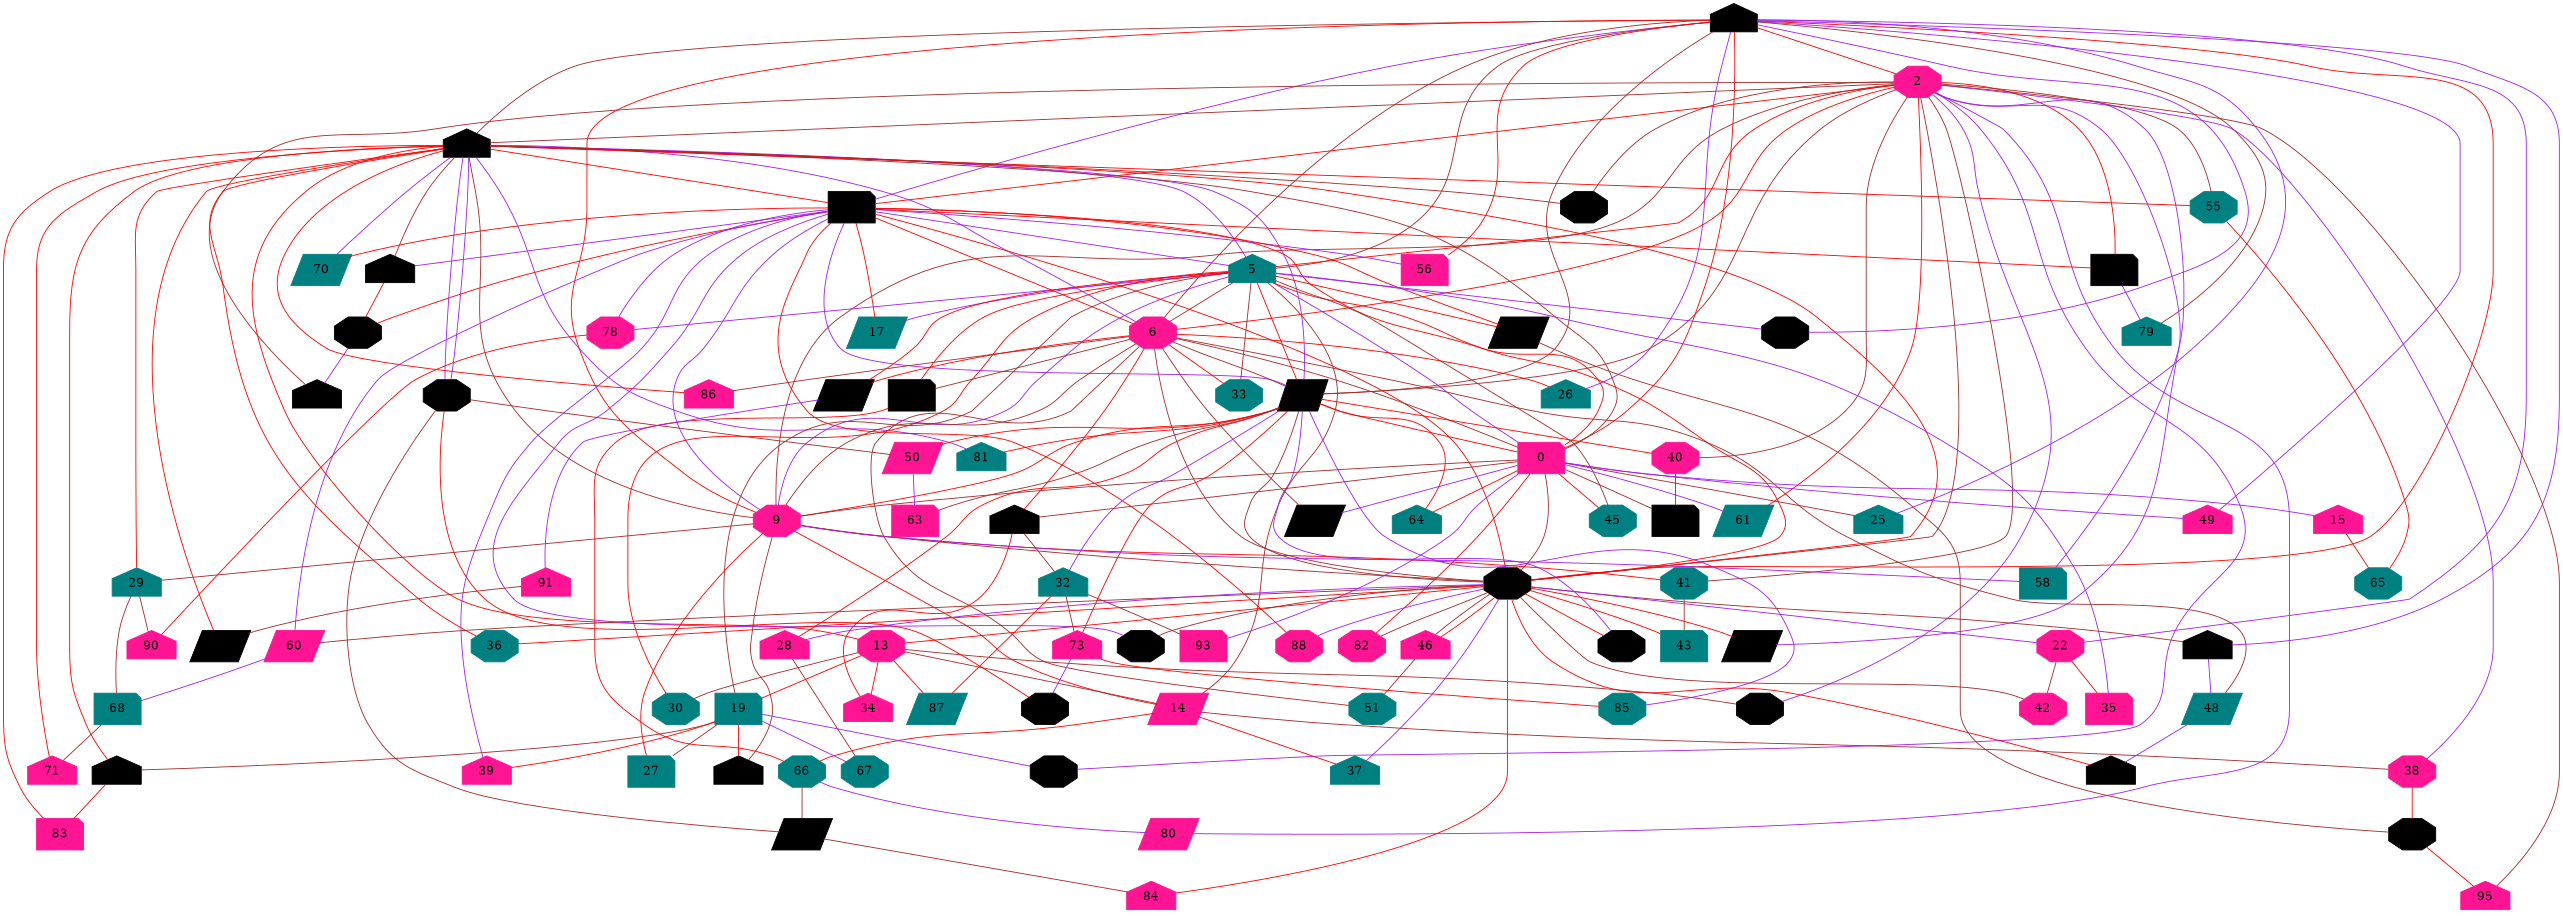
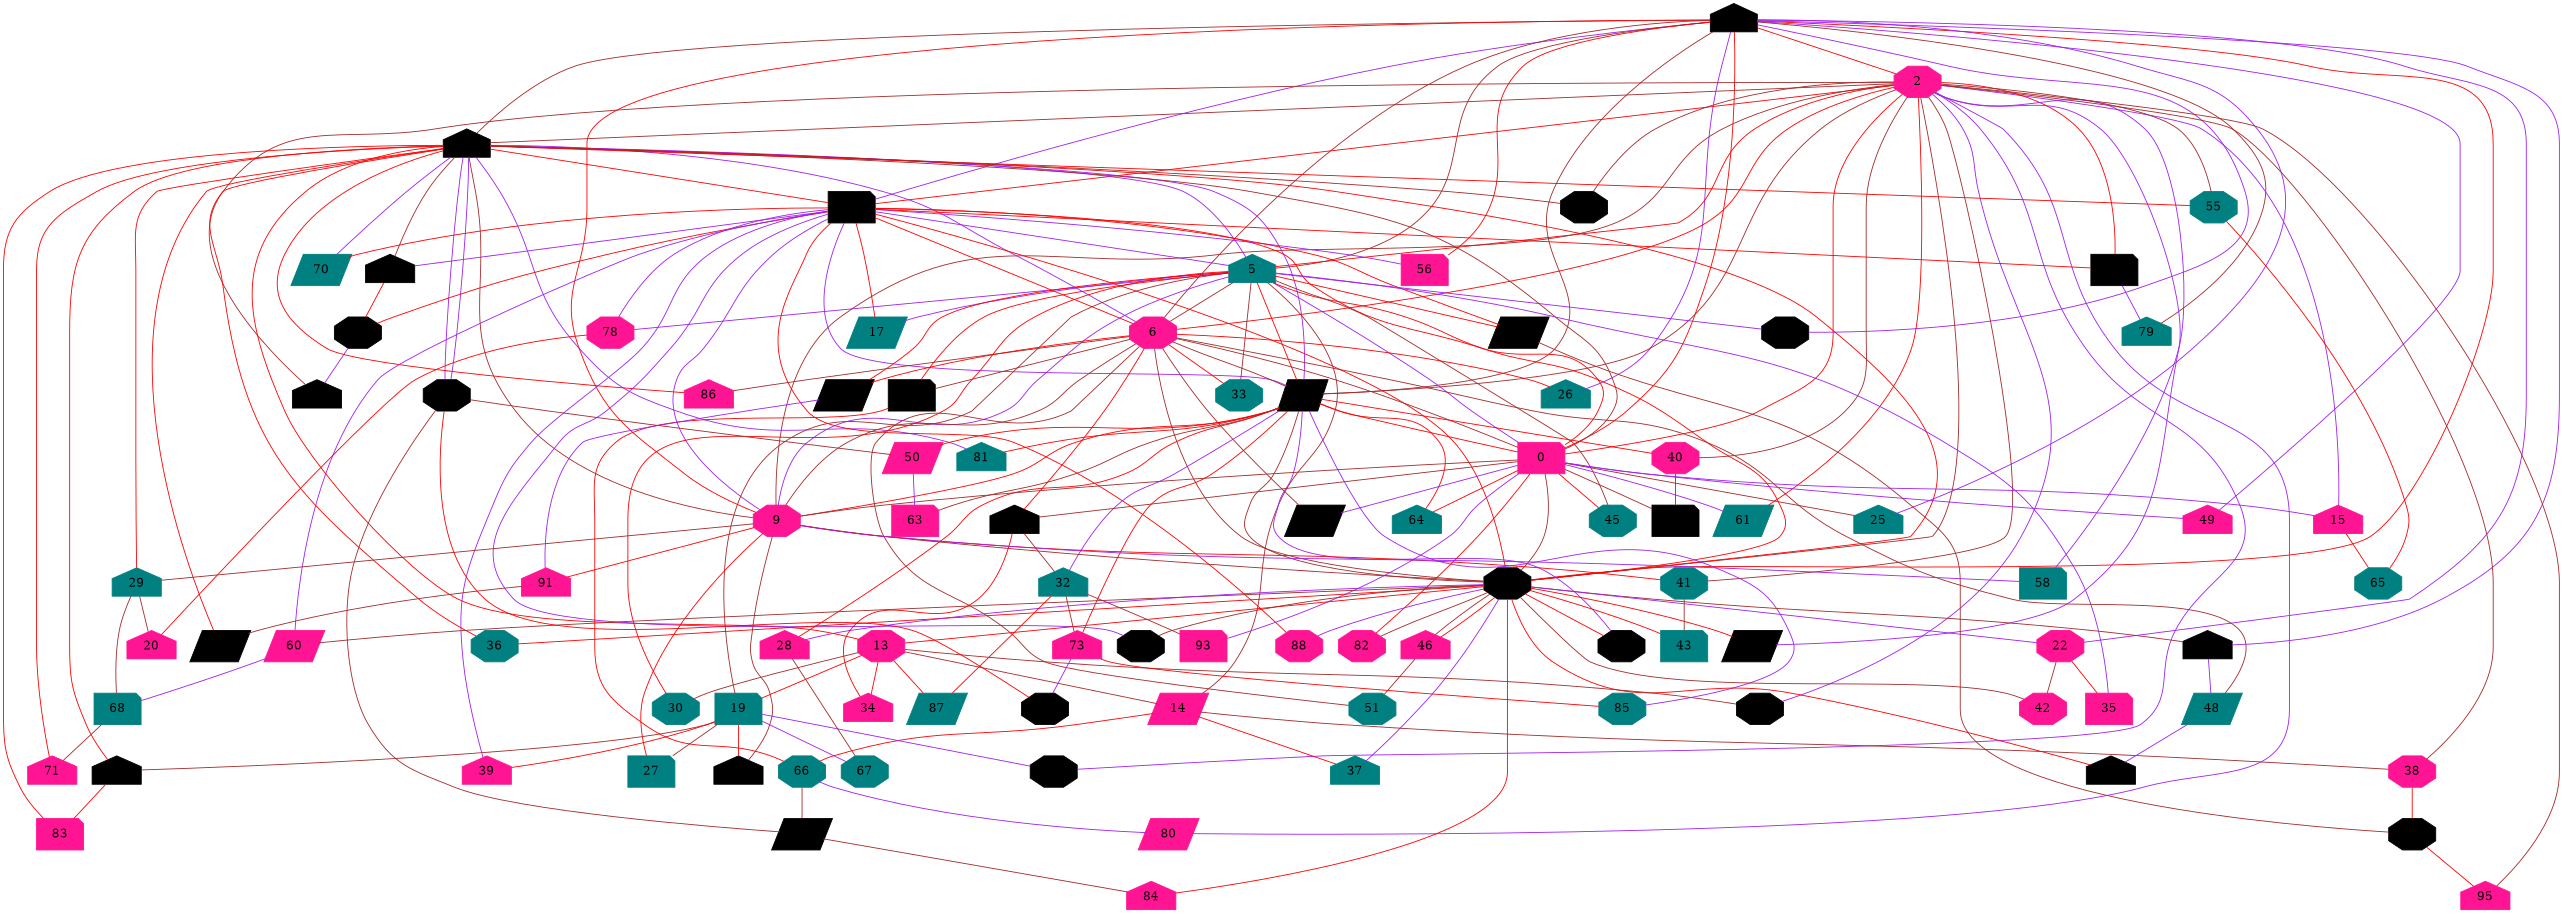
none -> (2256, 181)
(2373, 295) -> (2373, 295)
none -> (1829, 359)
(988, 641) -> (661, 552)
(152, 646) -> (152, 646)
